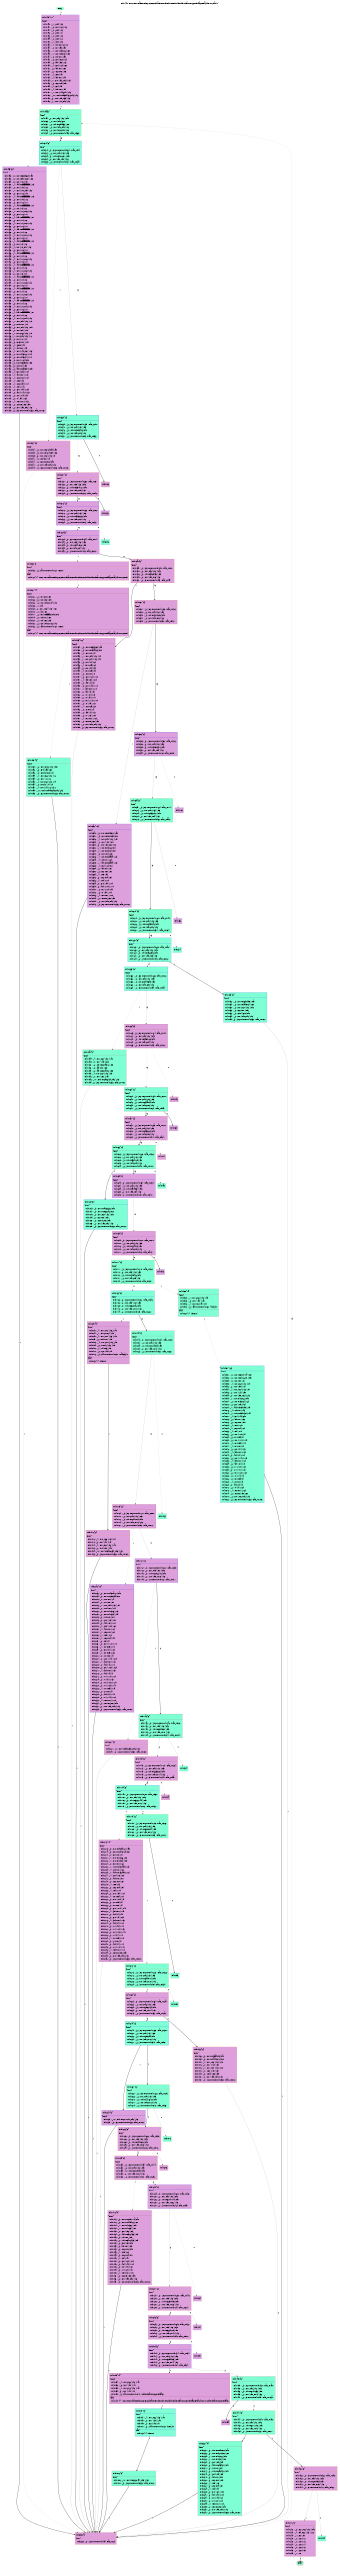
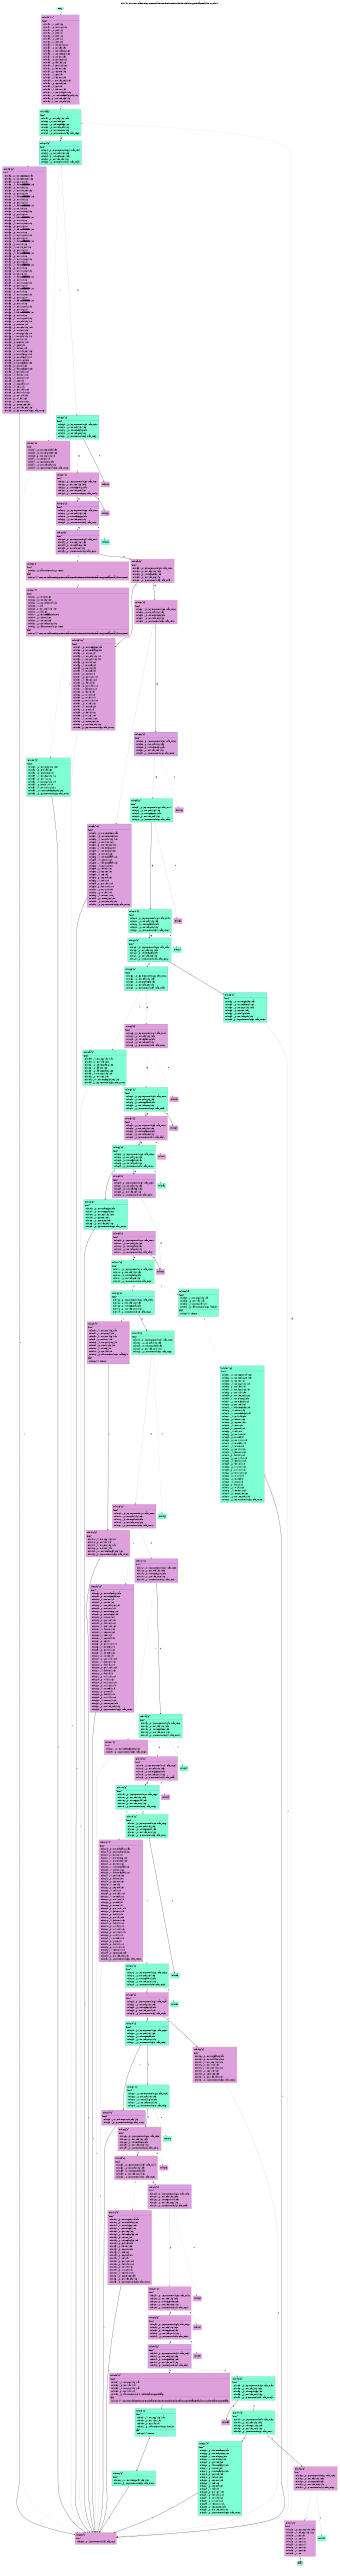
(134, 1214) -> (156, 1232)
